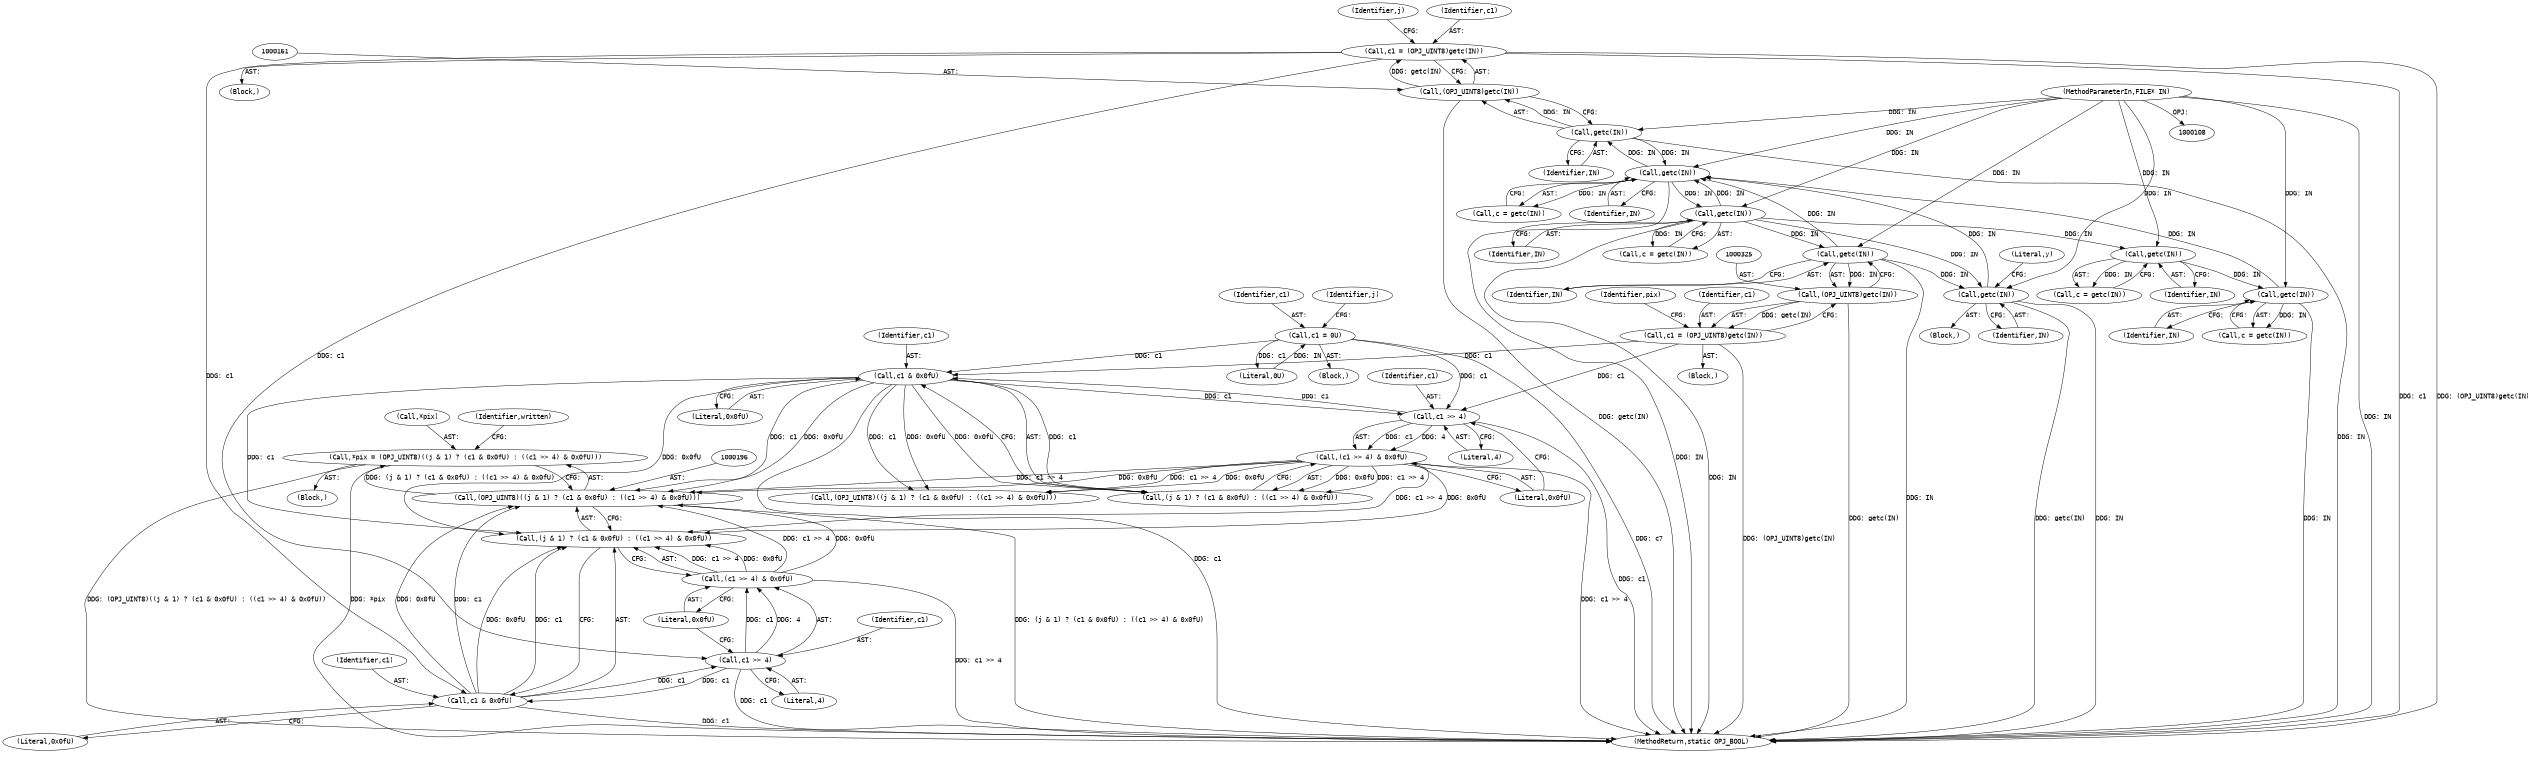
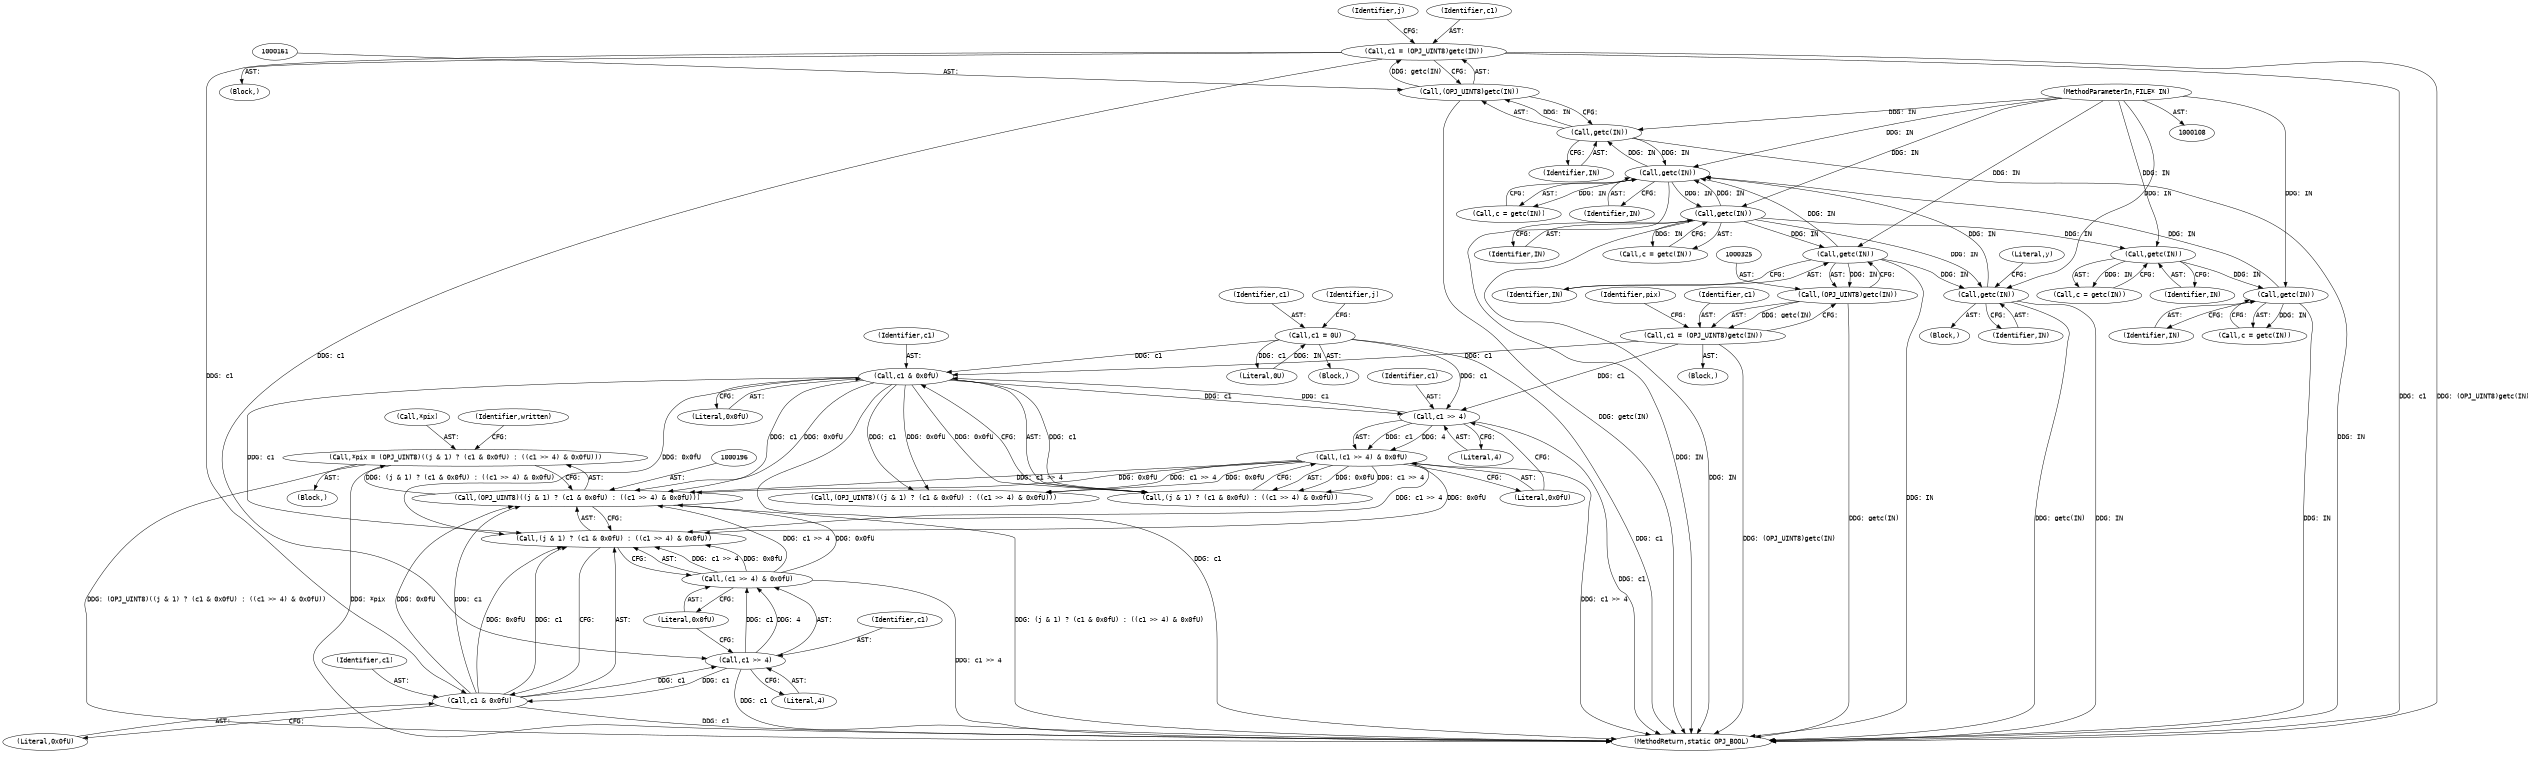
(2183, 113) -> (2183, 113)
(1649, 539) -> (1649, 539)
(2372, 624) -> none
